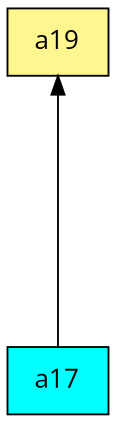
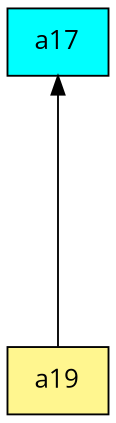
(58, 221) -> (58, 221)
